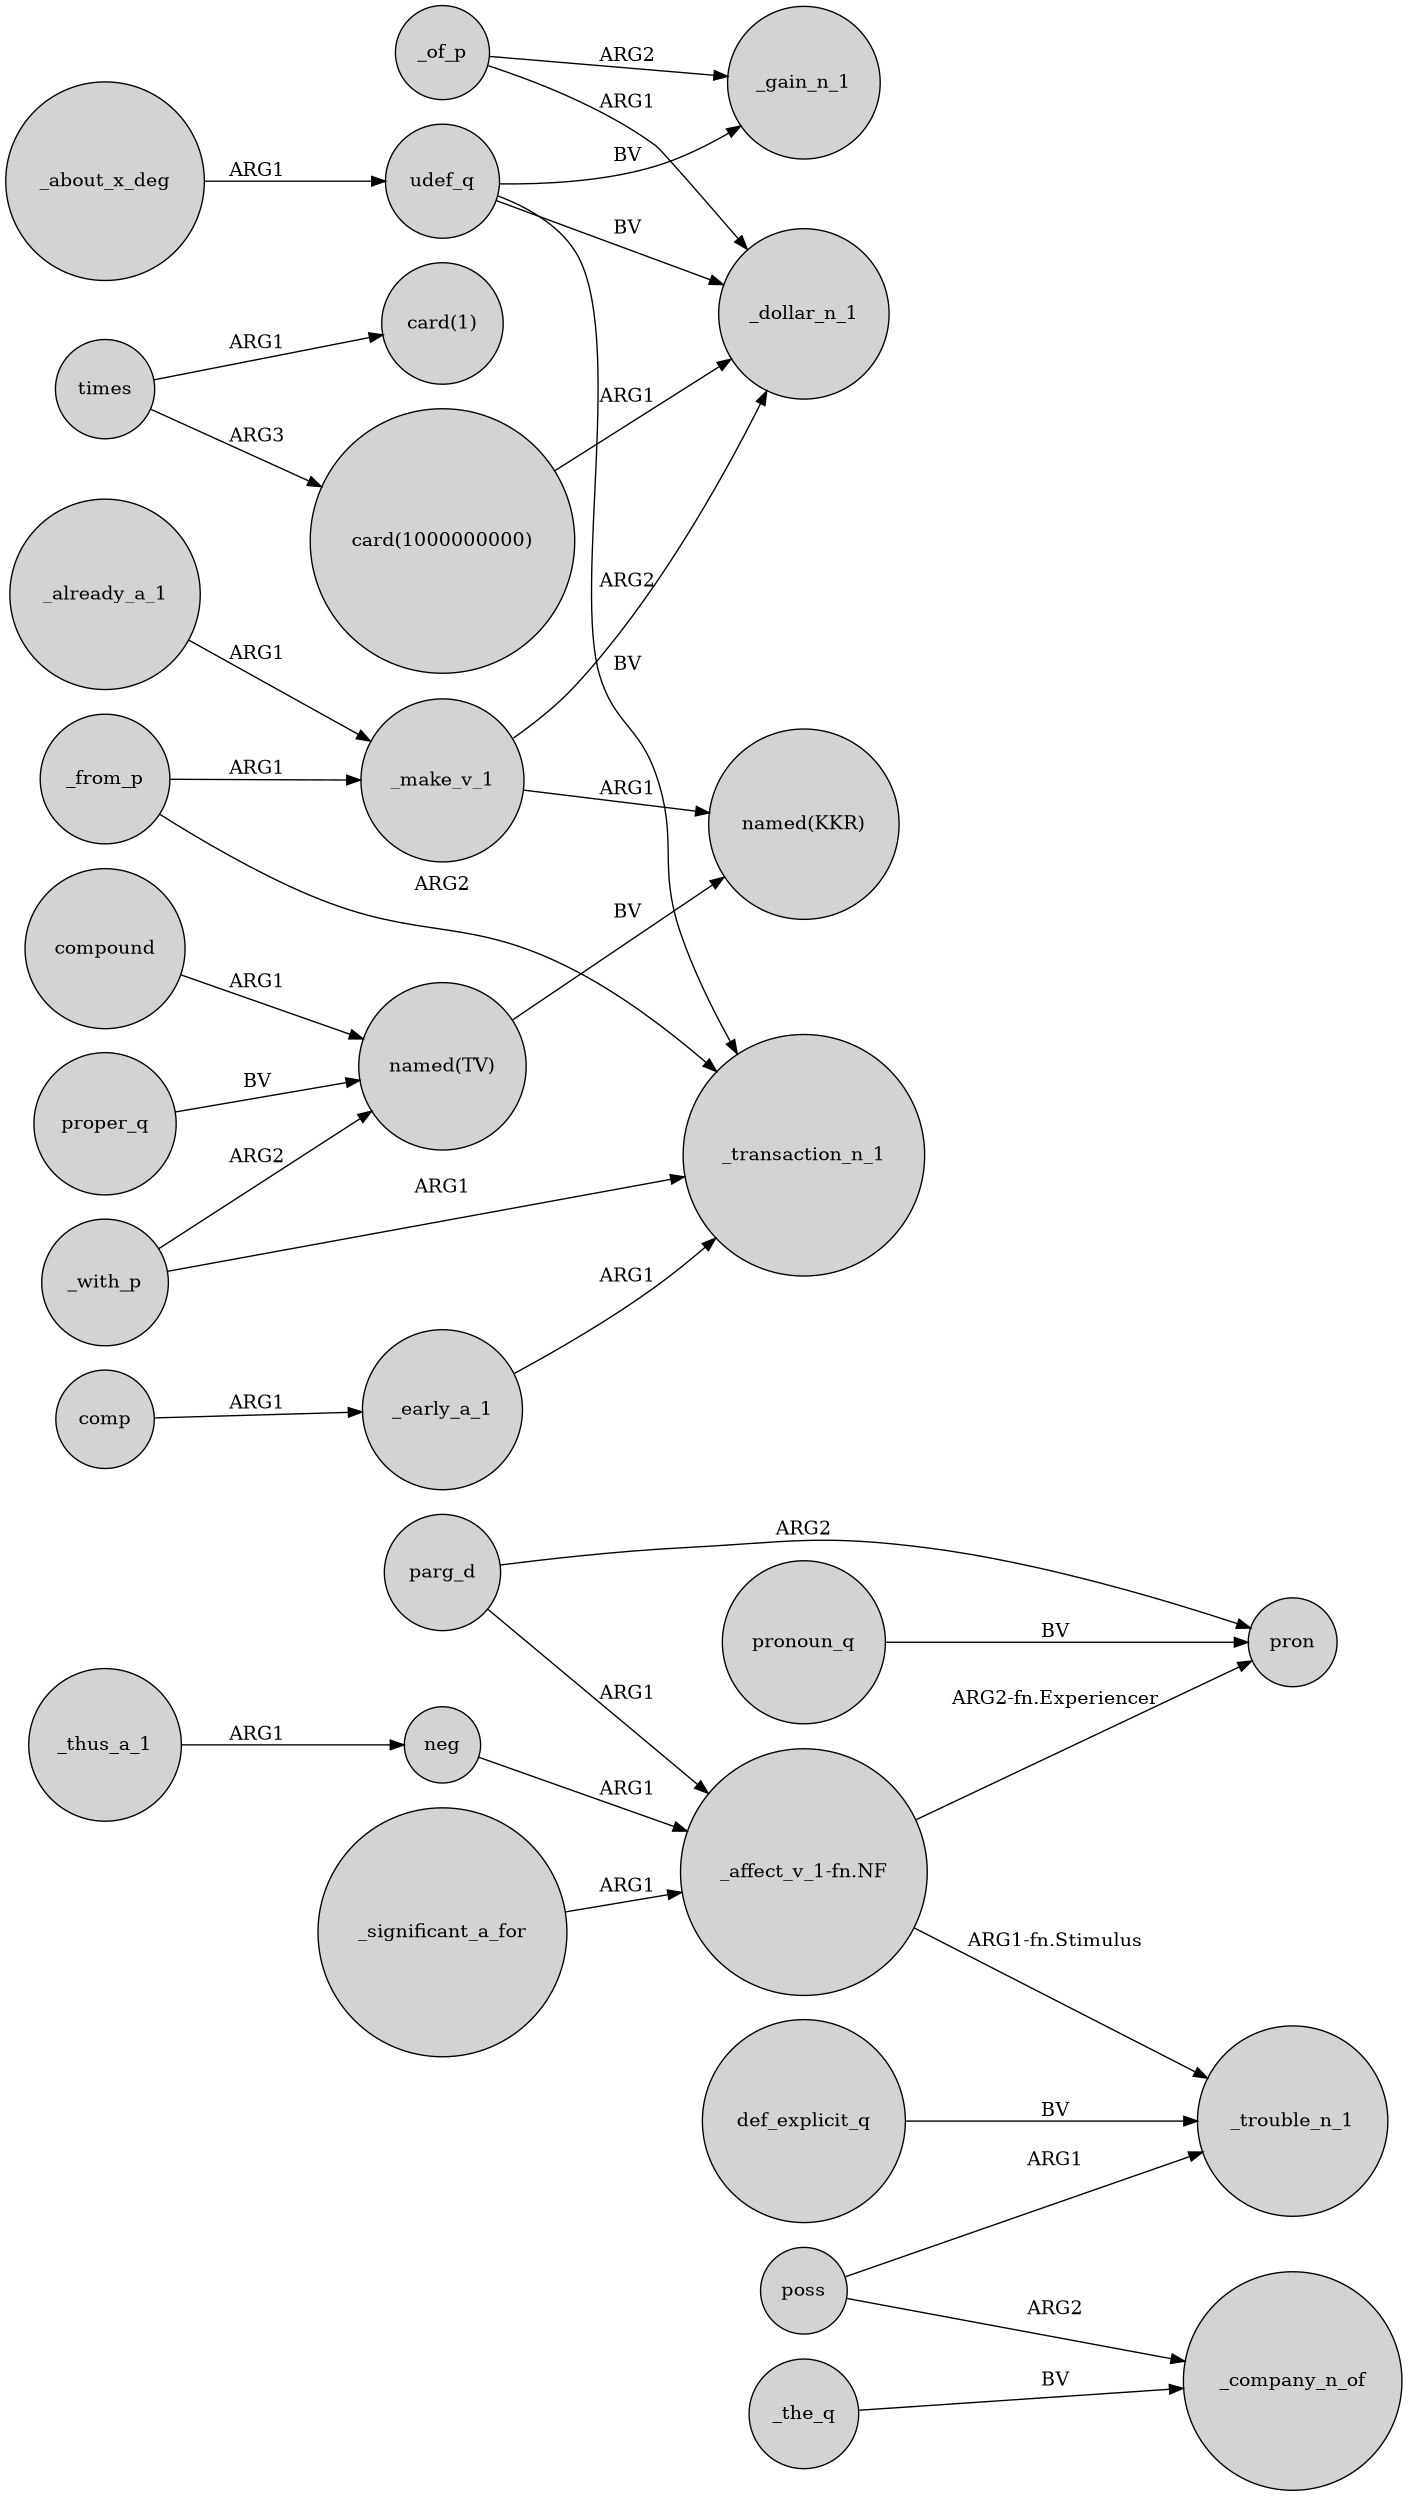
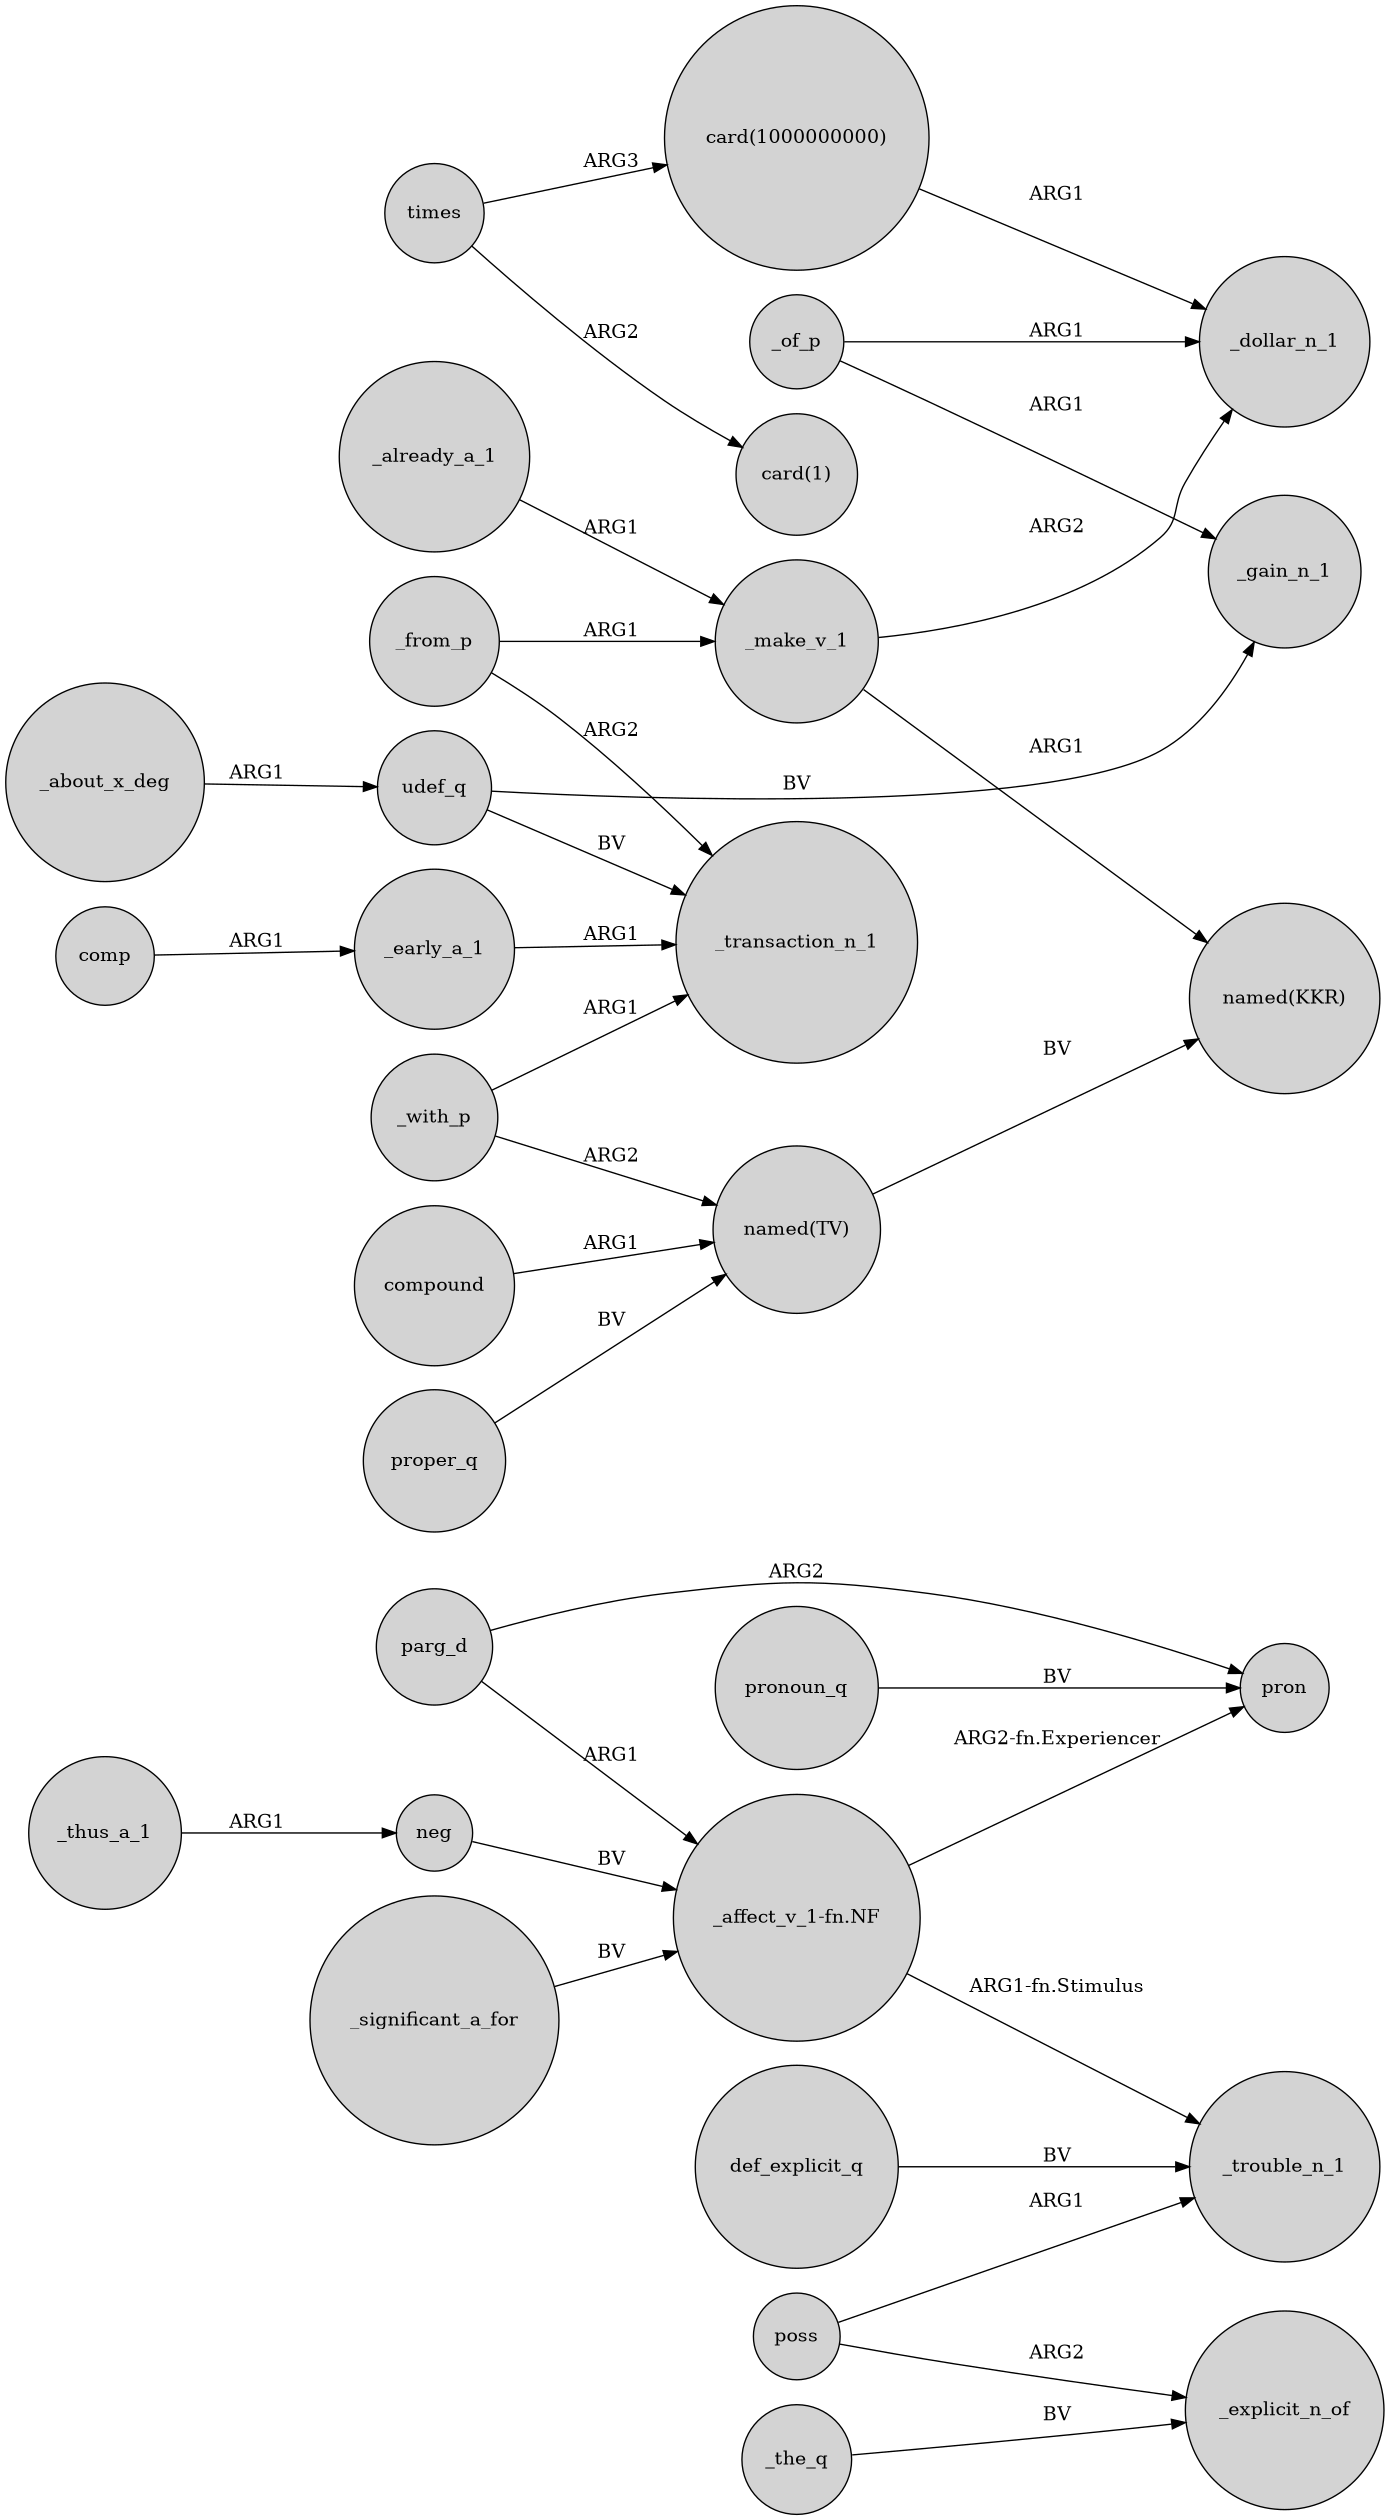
(628, 56) -> (1057, 405)
(603, 240) -> none
(257, 343) -> (612, 333)
(628, 1789) -> (612, 1860)
(628, 1886) -> (612, 1953)
(1293, 2381) -> (1285, 2410)
